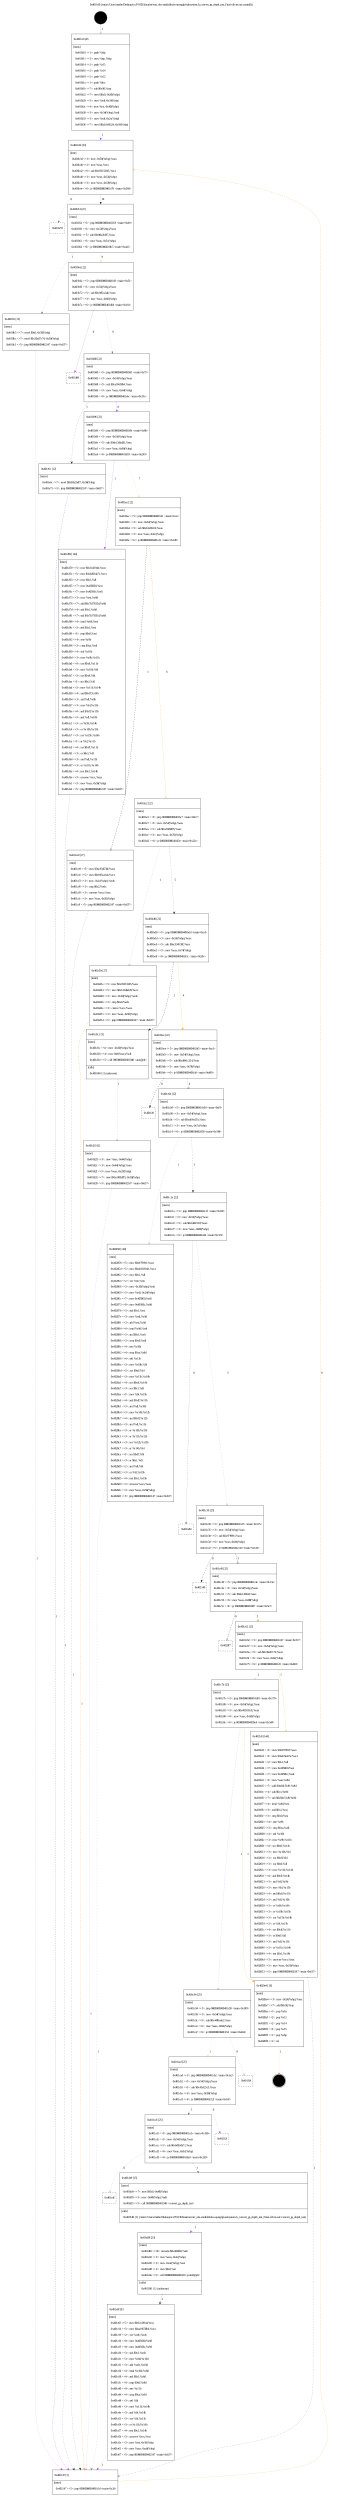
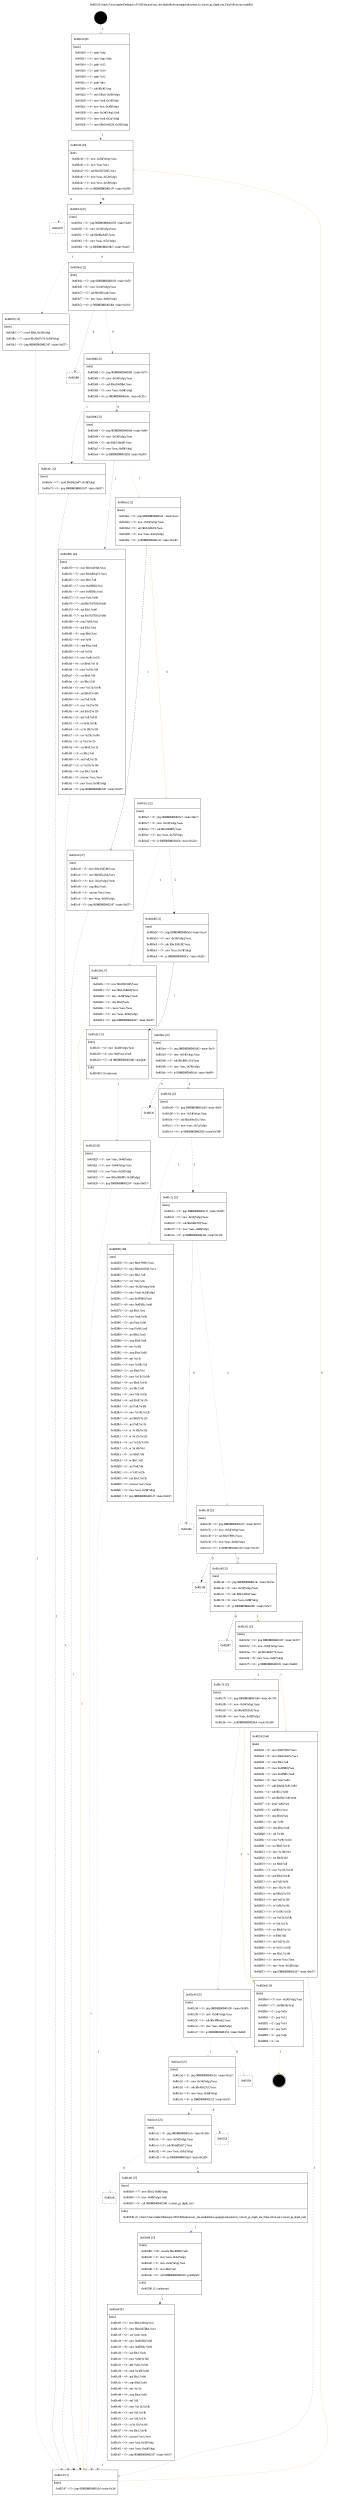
(180, 995) -> none
